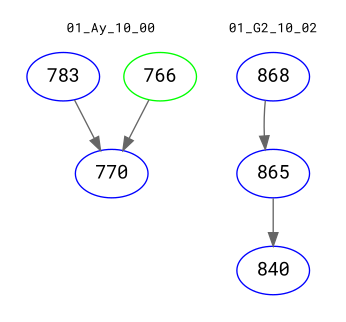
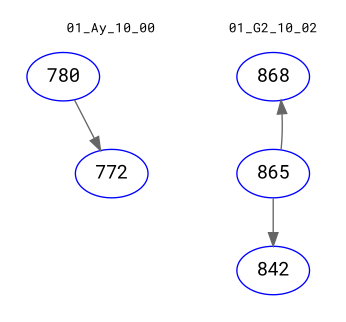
(63, 77) -> (63, 77)
(160, 77) -> none
(264, 118) -> (282, 132)
(112, 174) -> (112, 174)
(273, 271) -> (273, 271)
